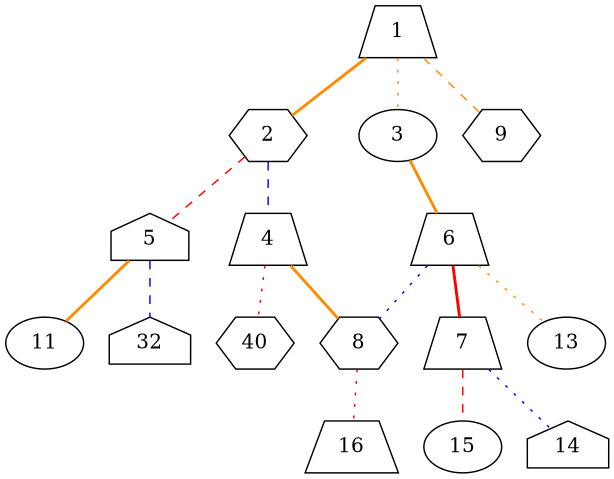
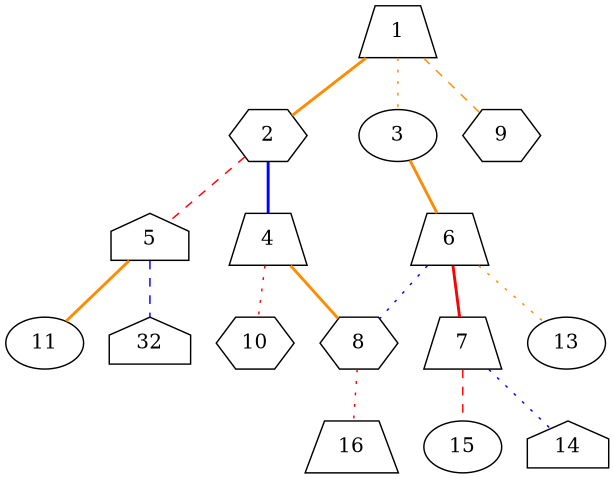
(268, 188) -> (268, 188)
(255, 343) -> (255, 343)
